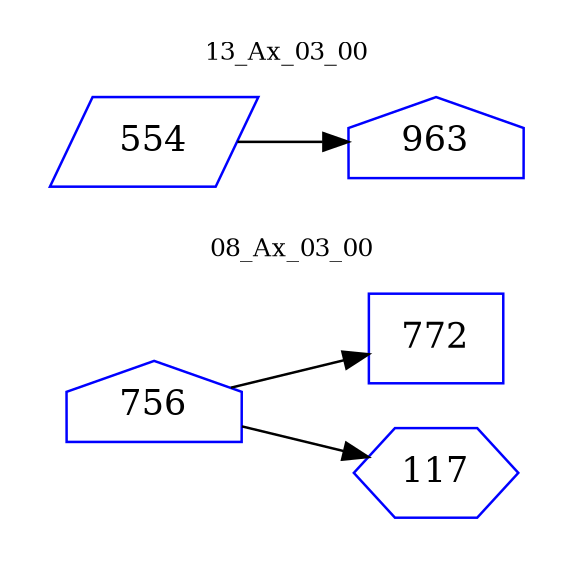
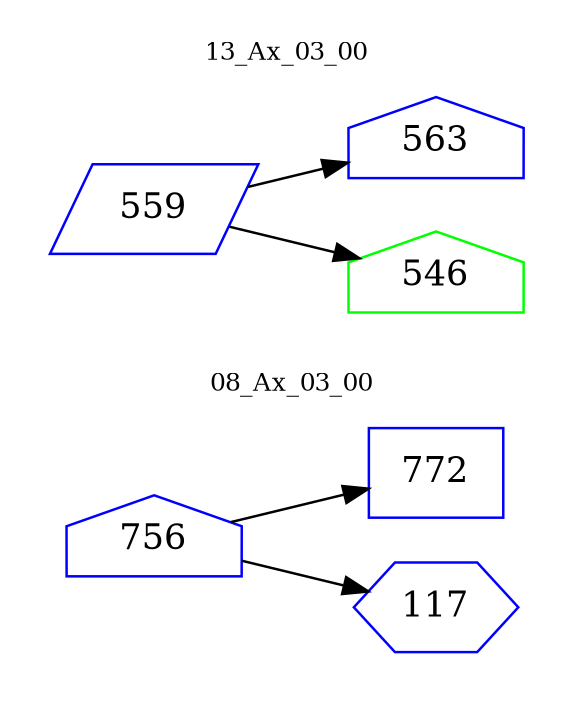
(154, 142) -> (154, 209)
(436, 142) -> (436, 142)
none -> (436, 276)
